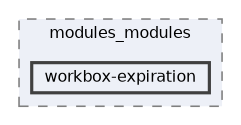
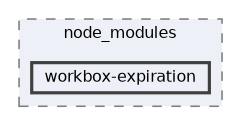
(121, 34) -> (121, 34)
